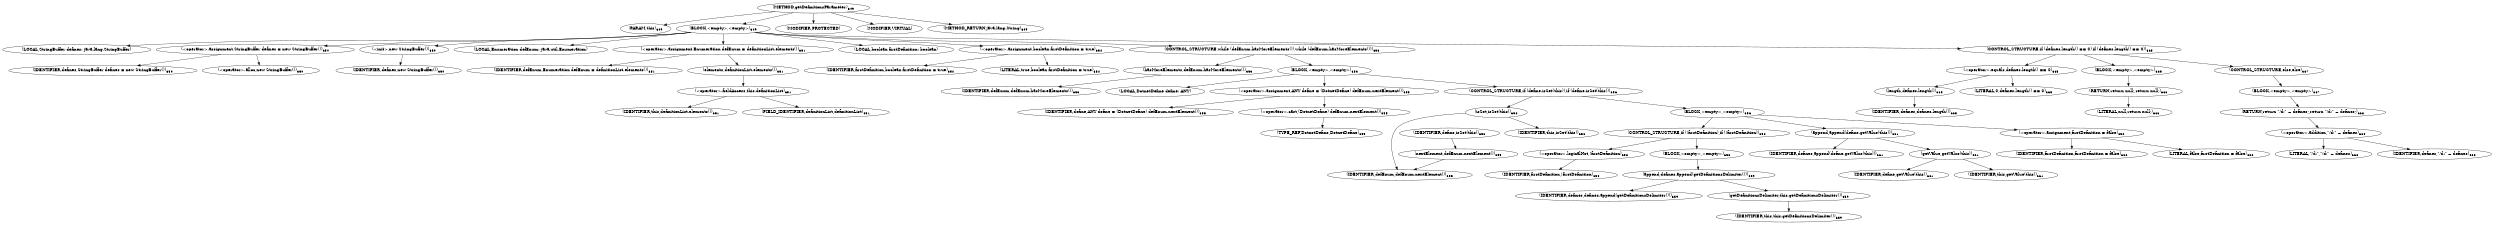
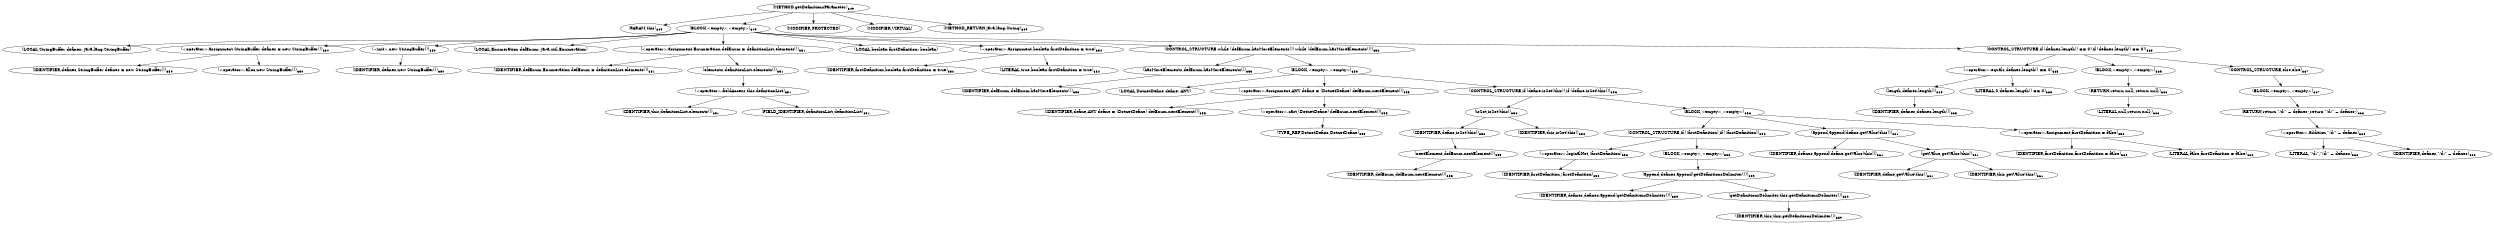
(1410, 121) -> (1474, 122)
